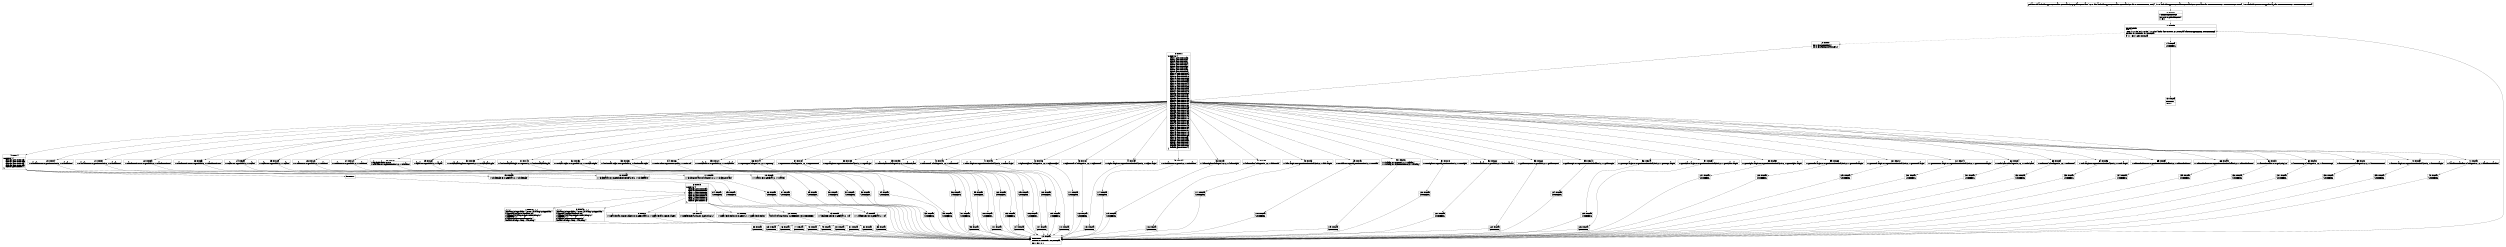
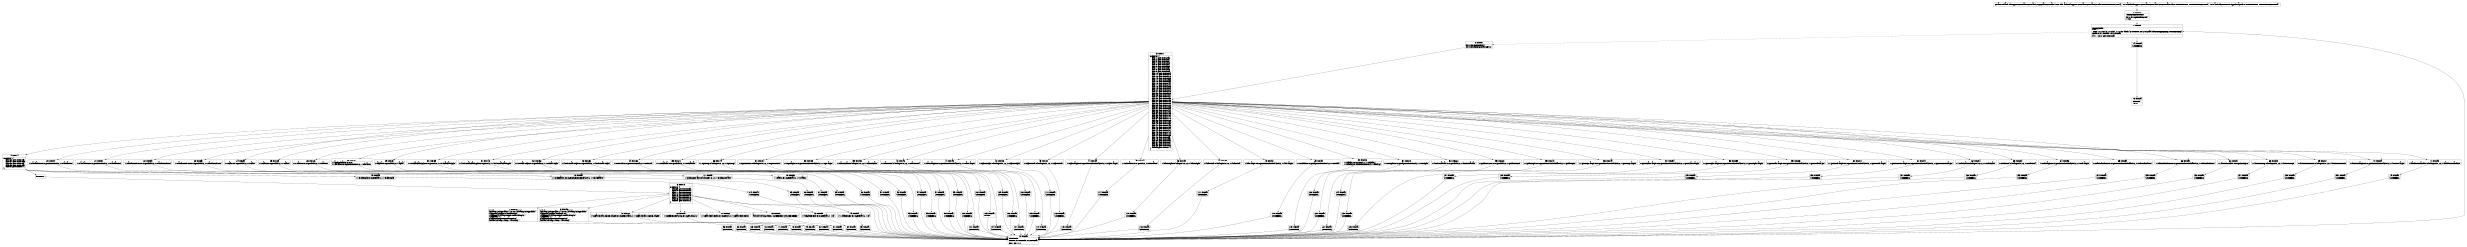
(350, 162) -> none
(1010, 216) -> (987, 216)
